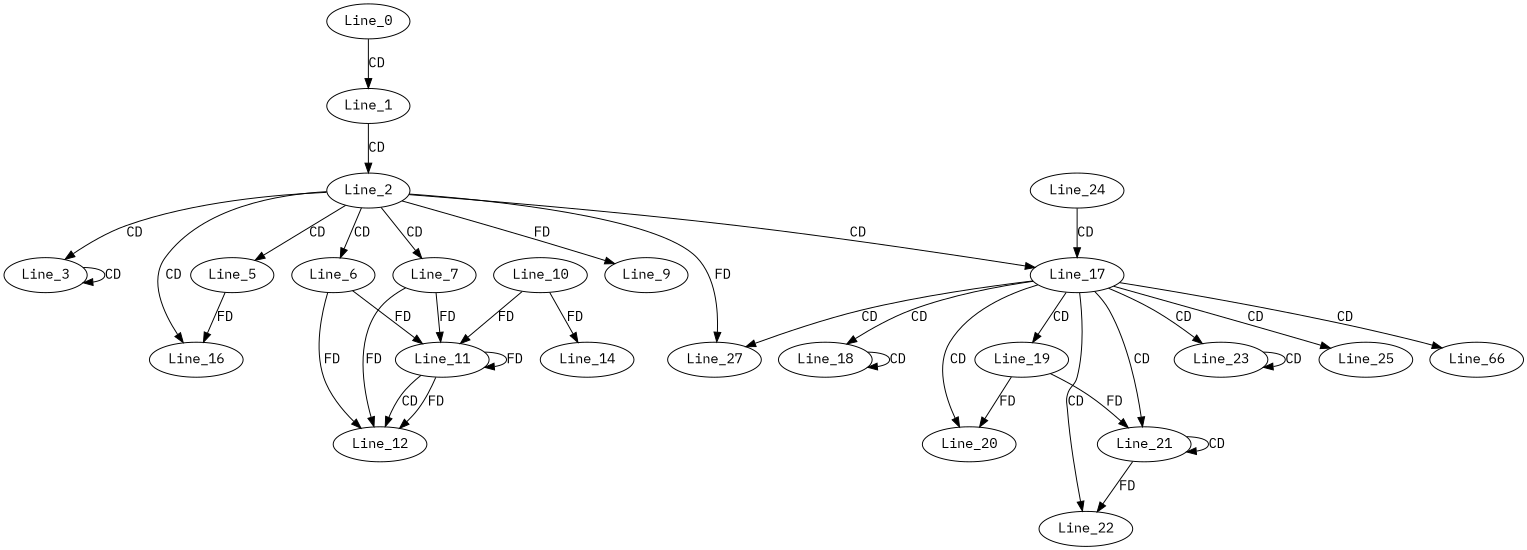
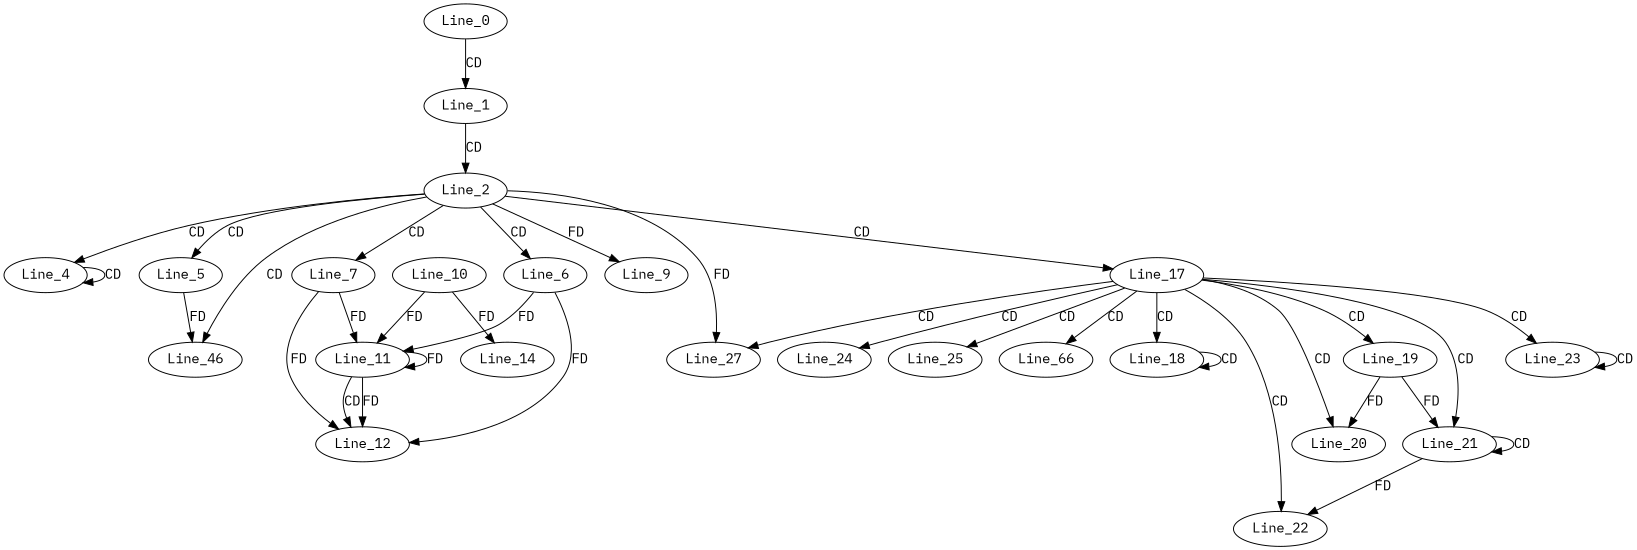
(1077, 228) -> (993, 314)
(46, 275) -> (46, 275)
(196, 360) -> (195, 360)
